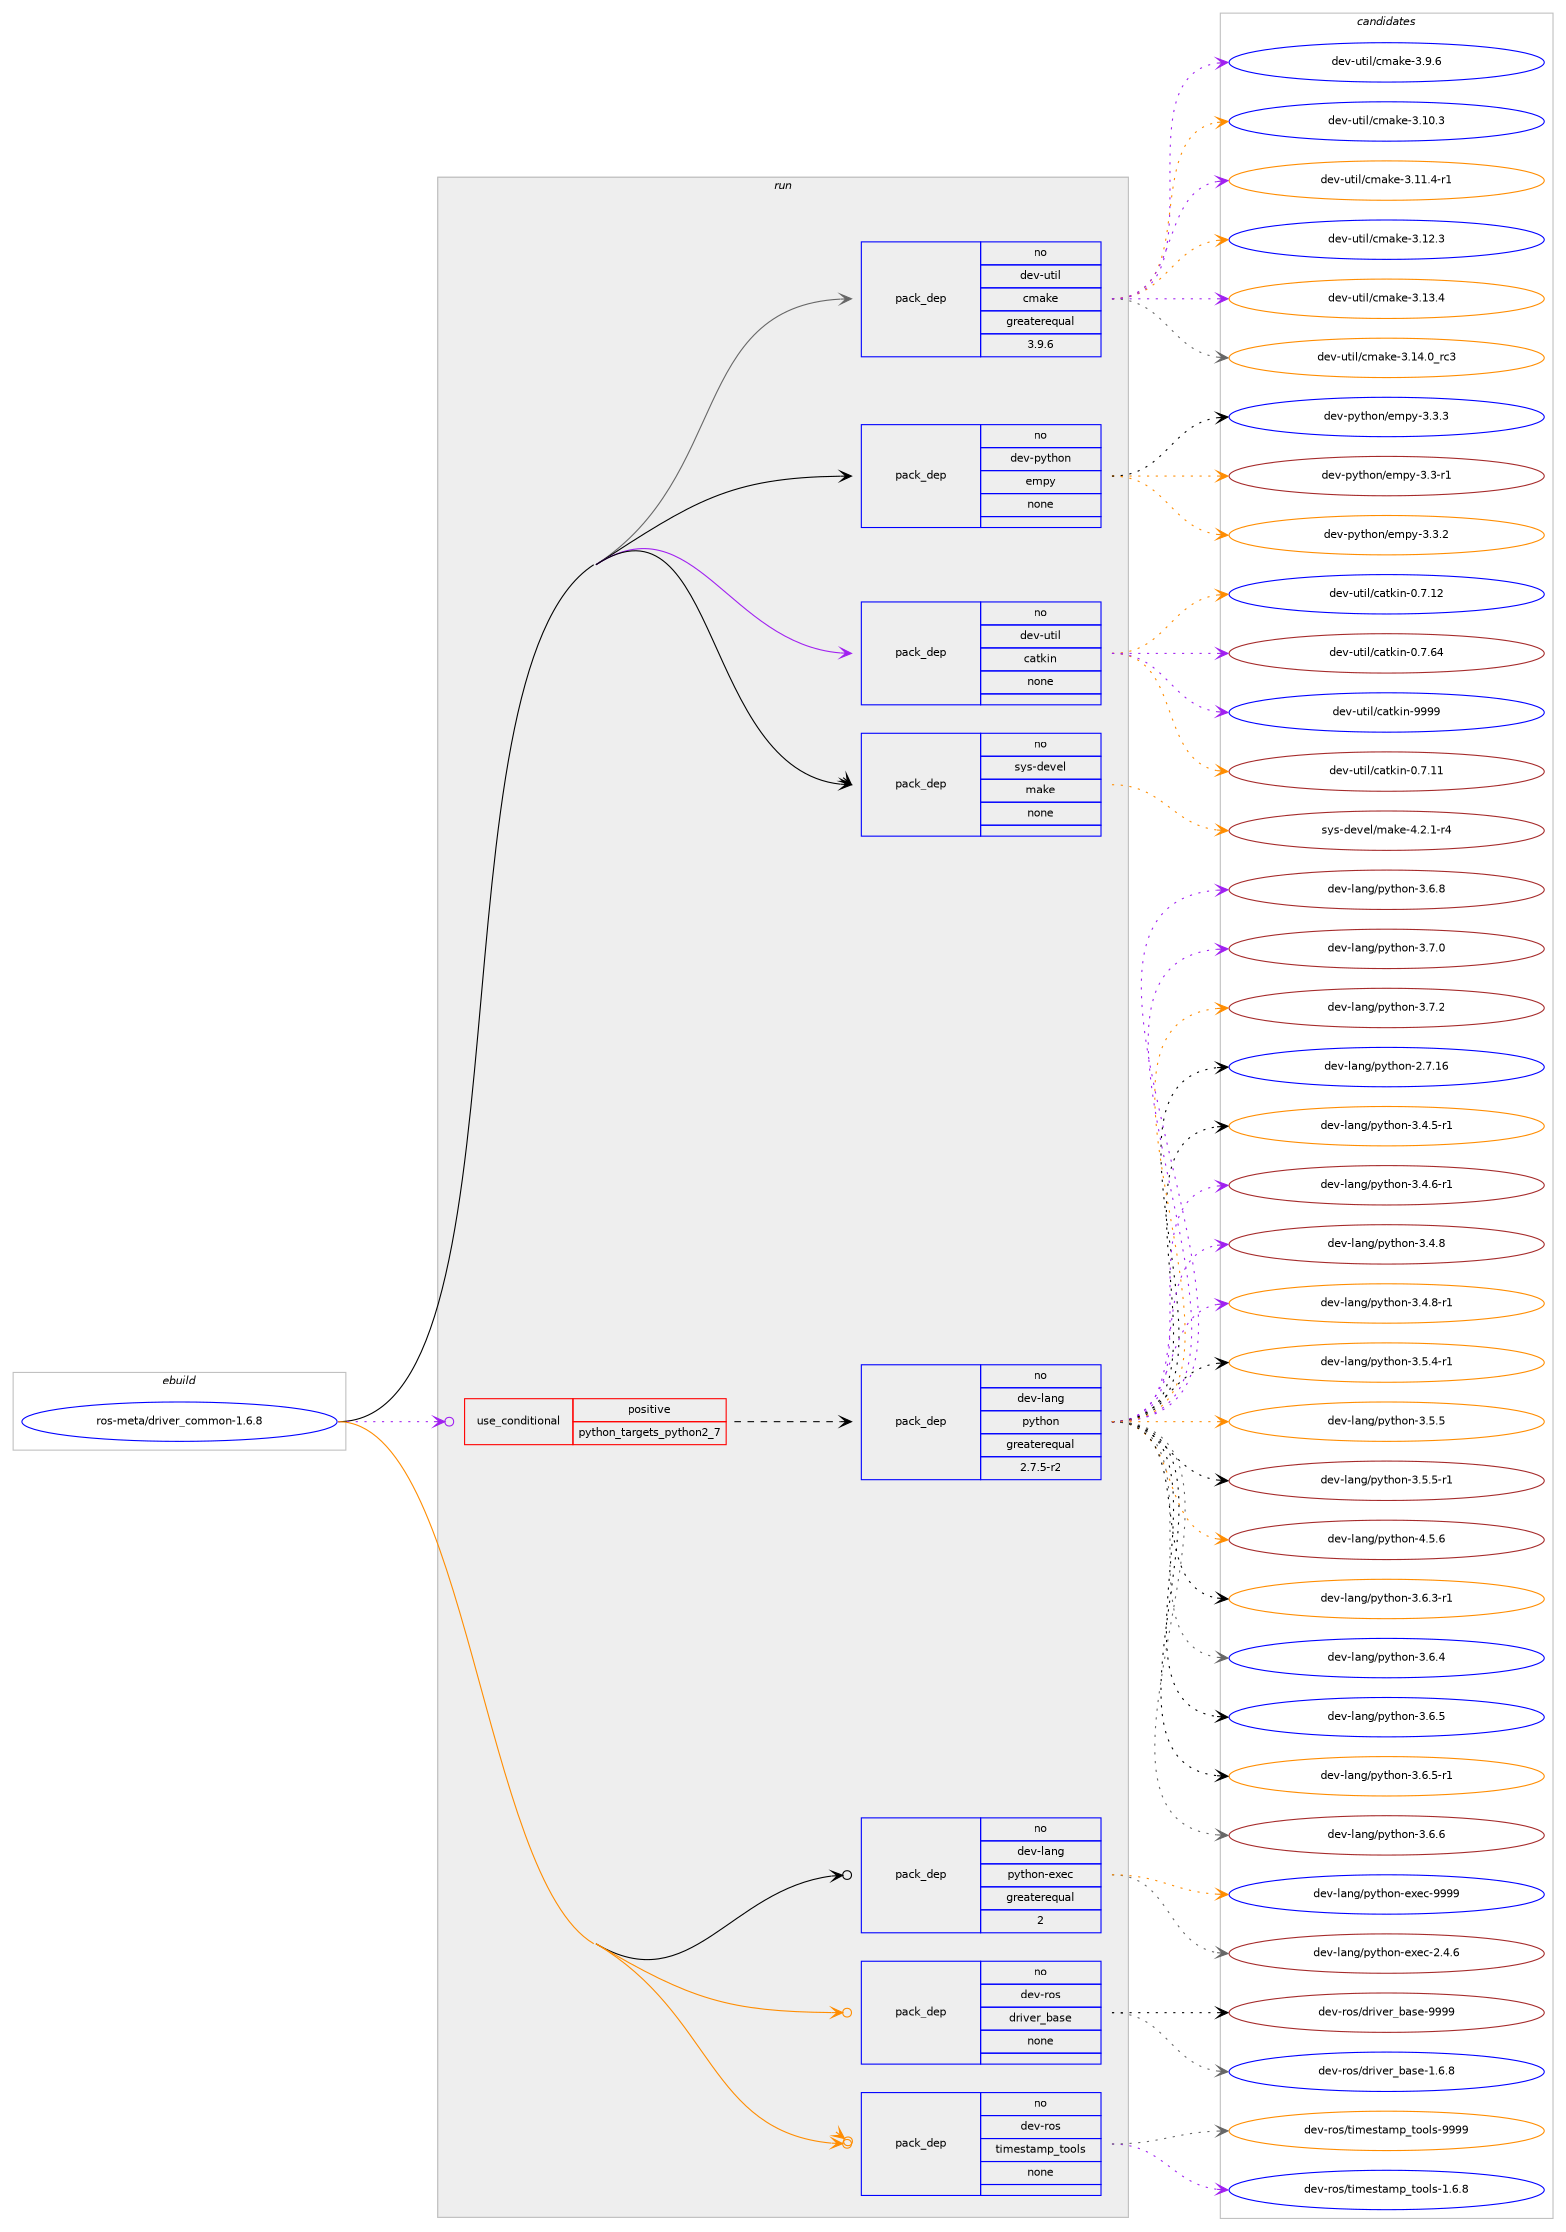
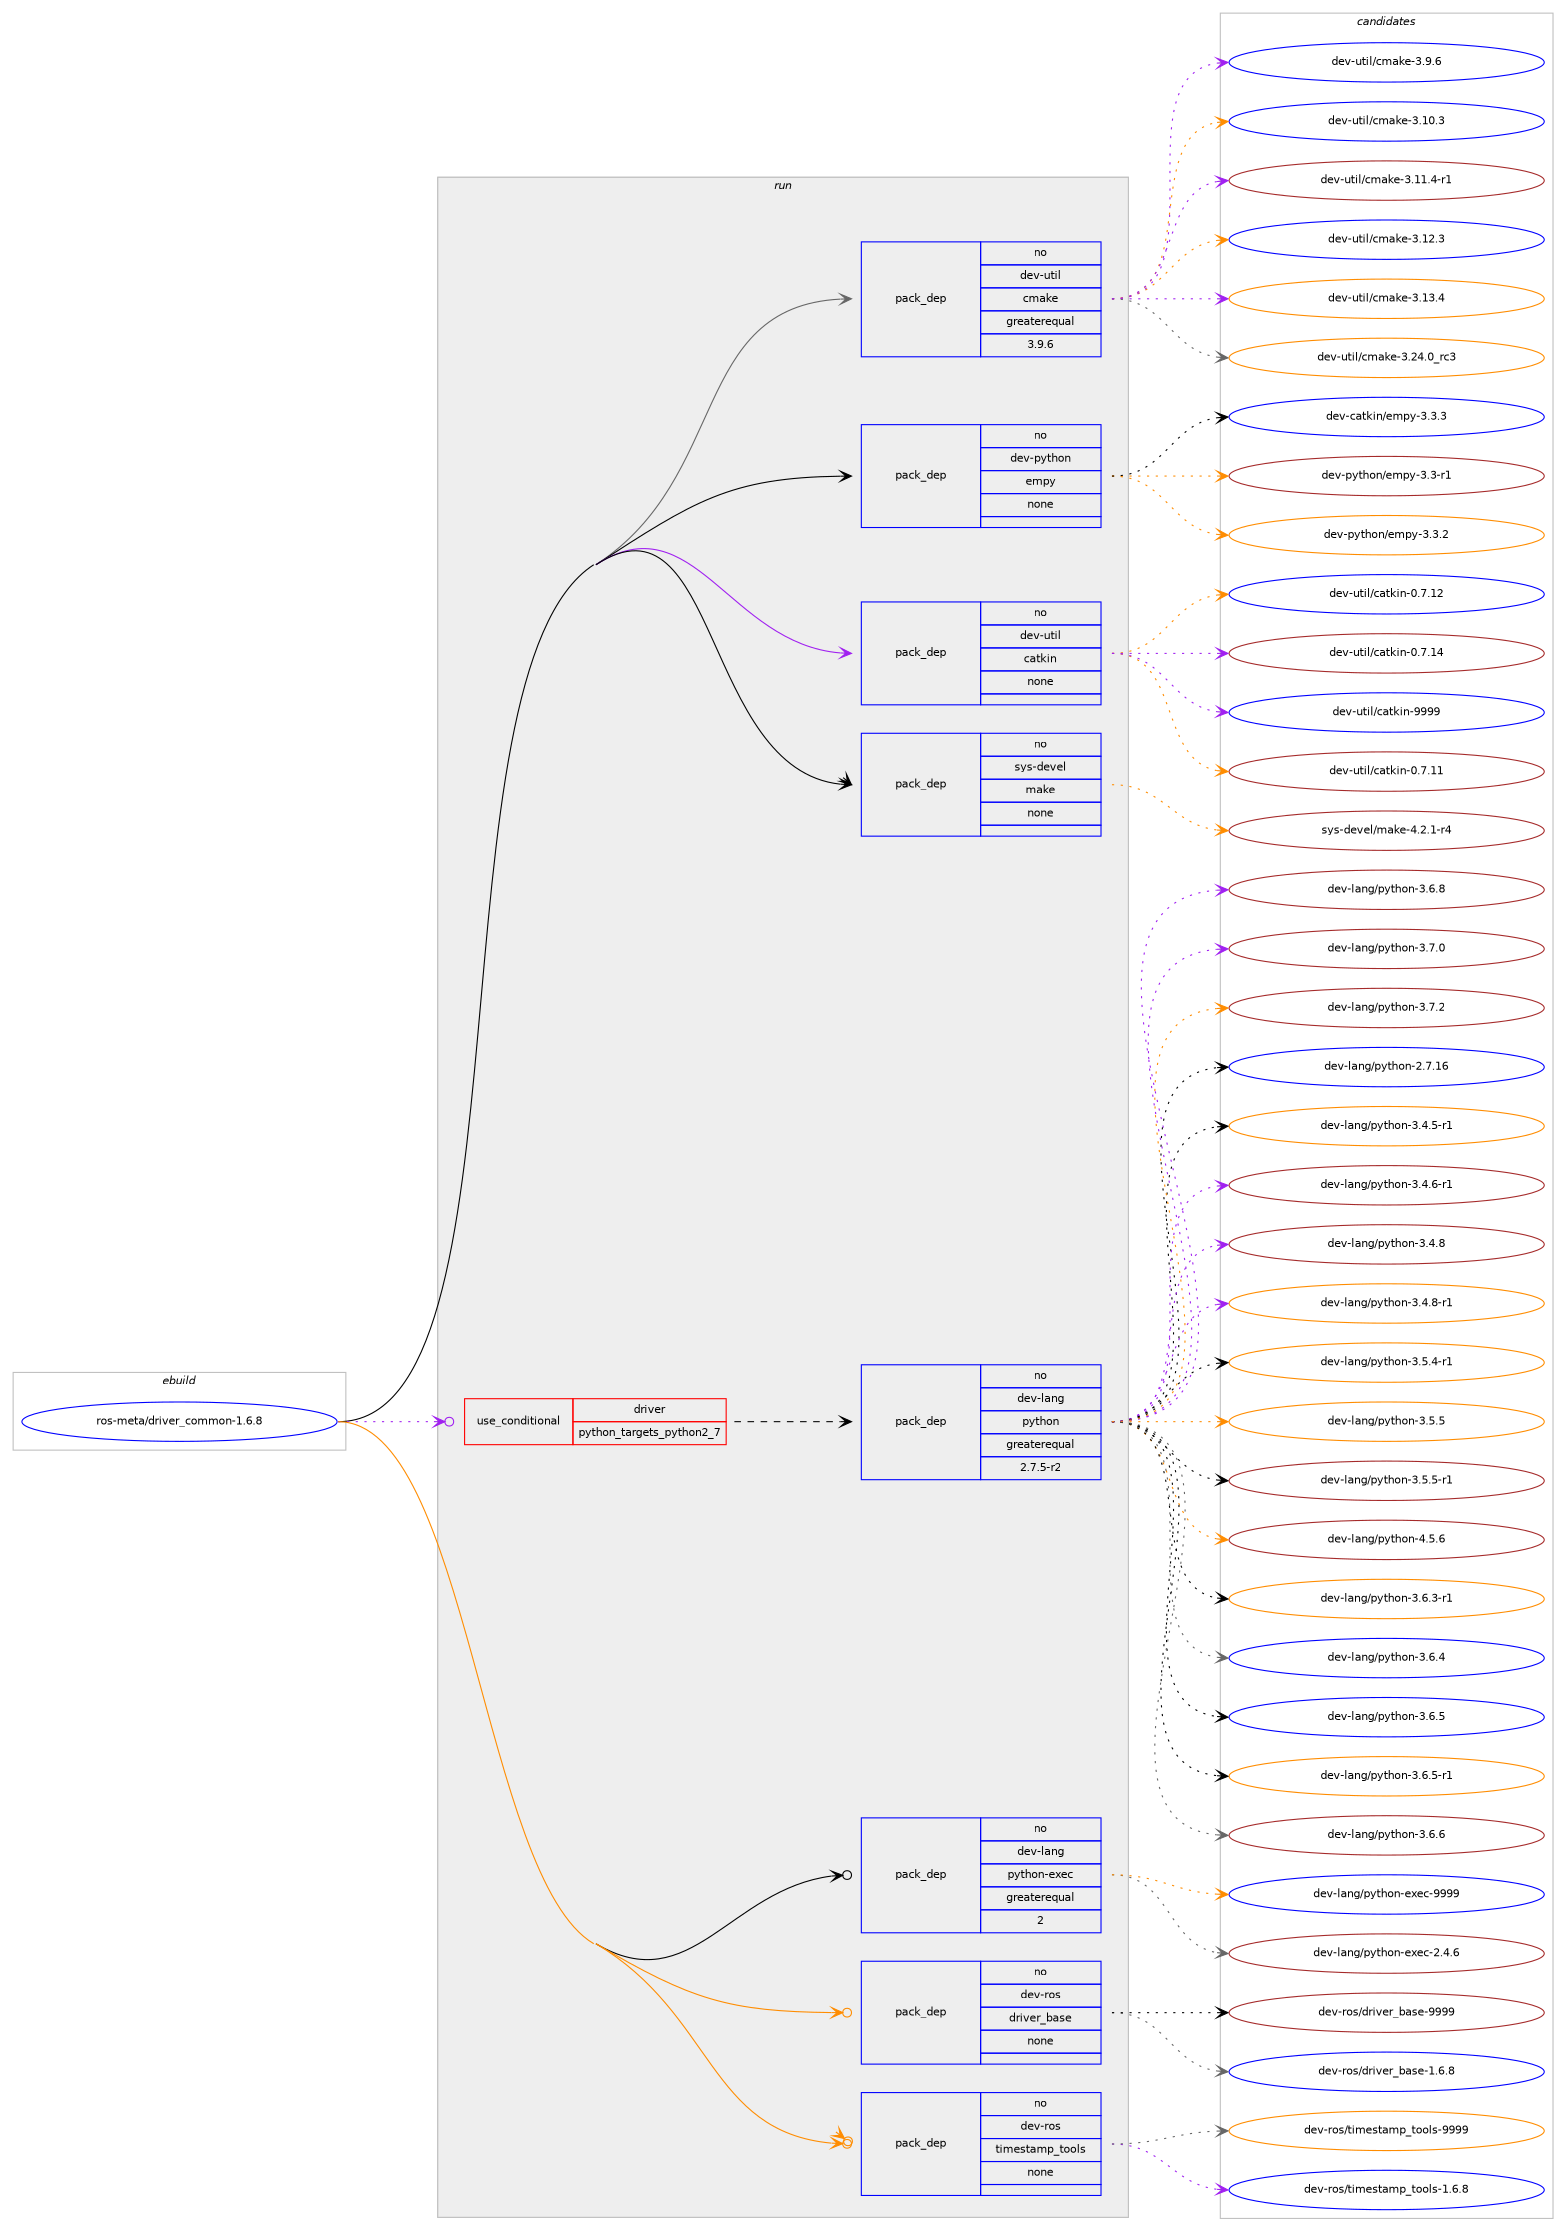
(1387, 181) -> (1387, 181)
(1387, 358) -> (1387, 358)
(1387, 417) -> (1387, 417)
(1387, 653) -> (1387, 653)
(650, 1410) -> (650, 1410)
